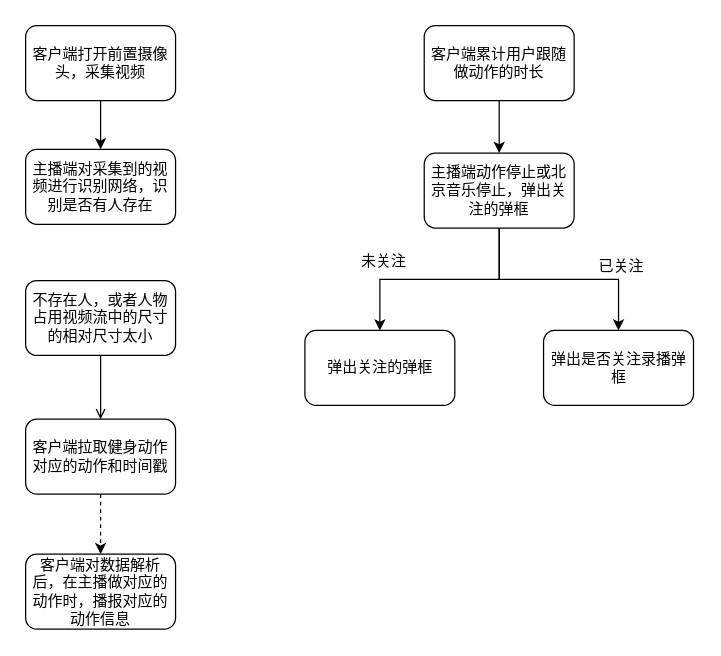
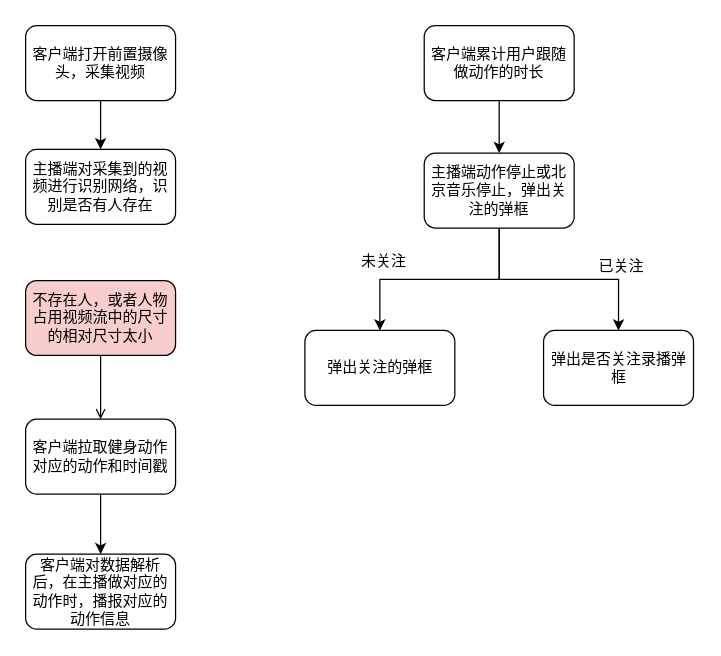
(101, 318) -> (101, 318)
(101, 521) -> (101, 521)
